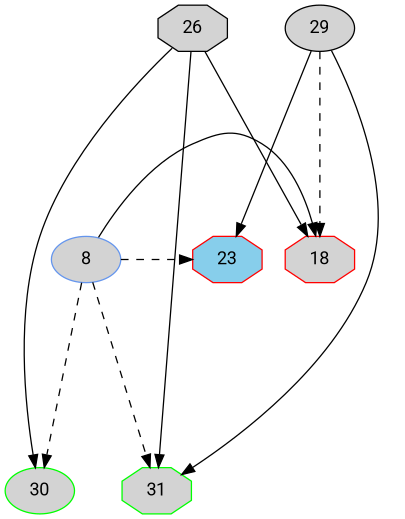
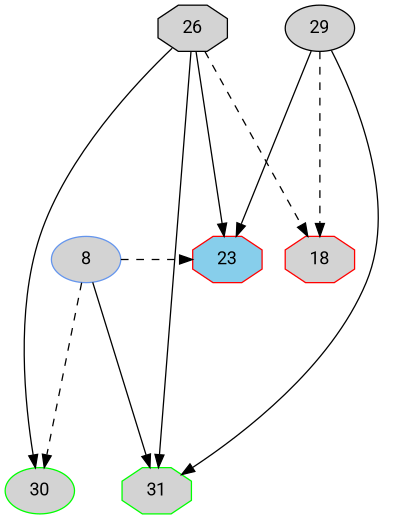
(246, 125) -> (253, 138)
(209, 137) -> none
none -> (209, 137)
(119, 369) -> (119, 369)
